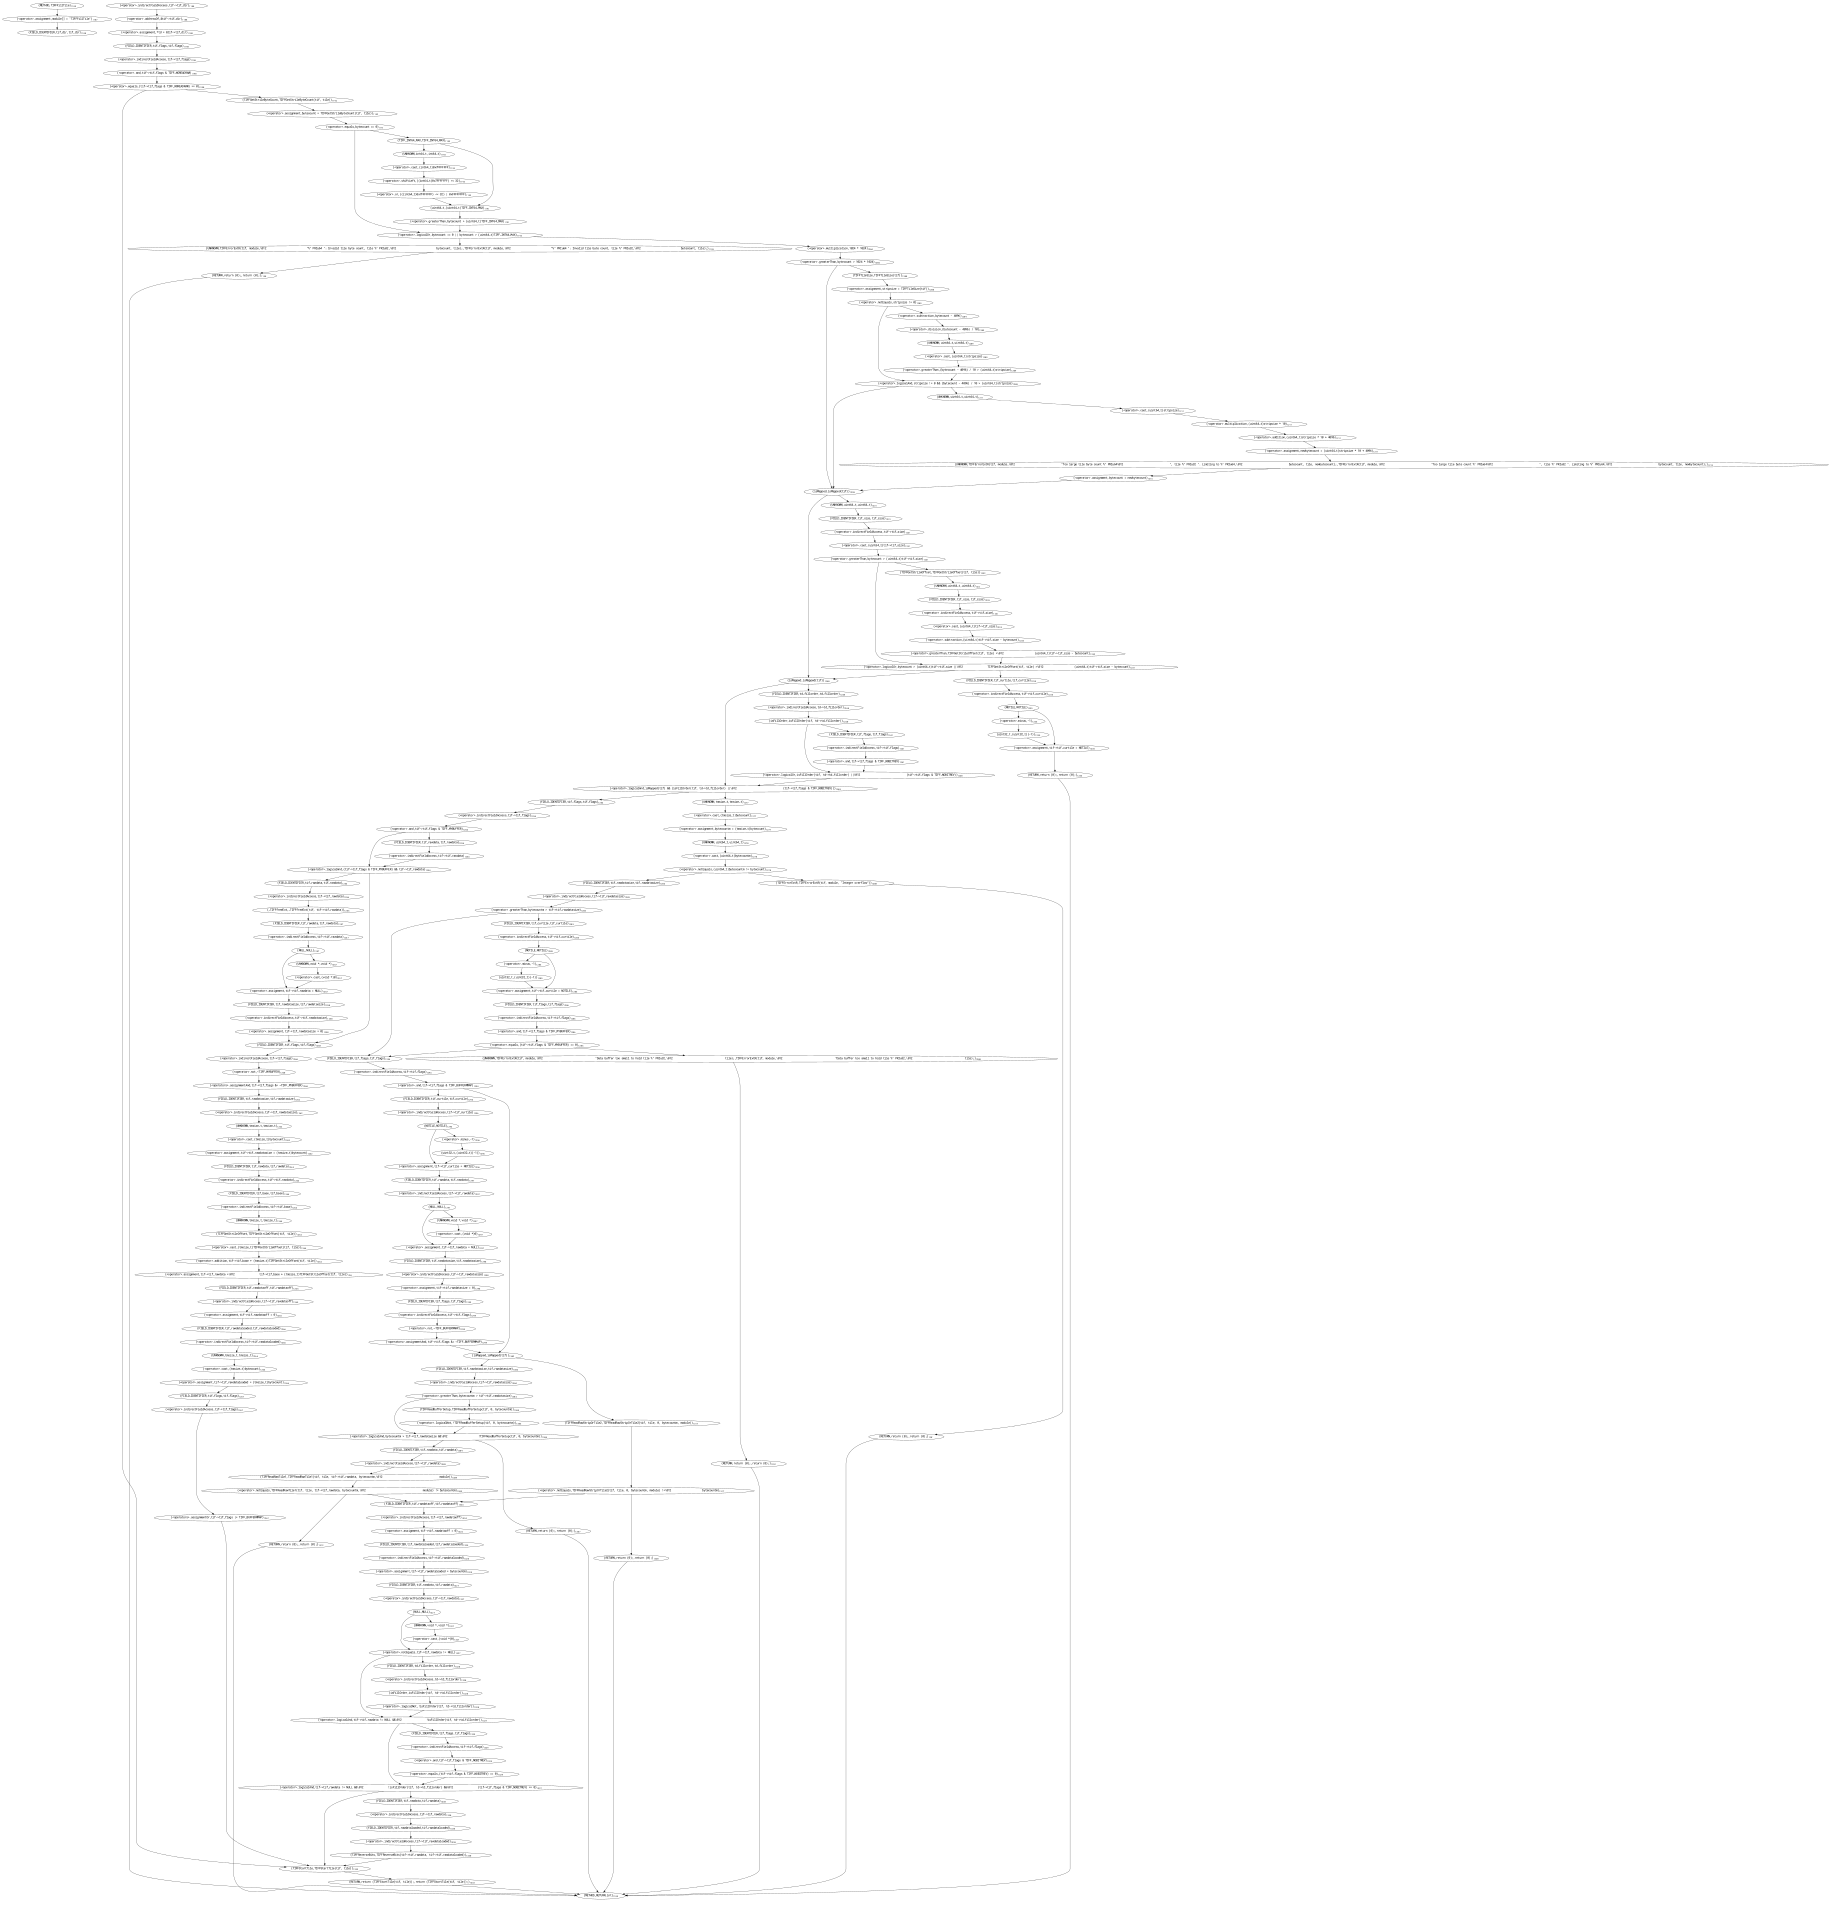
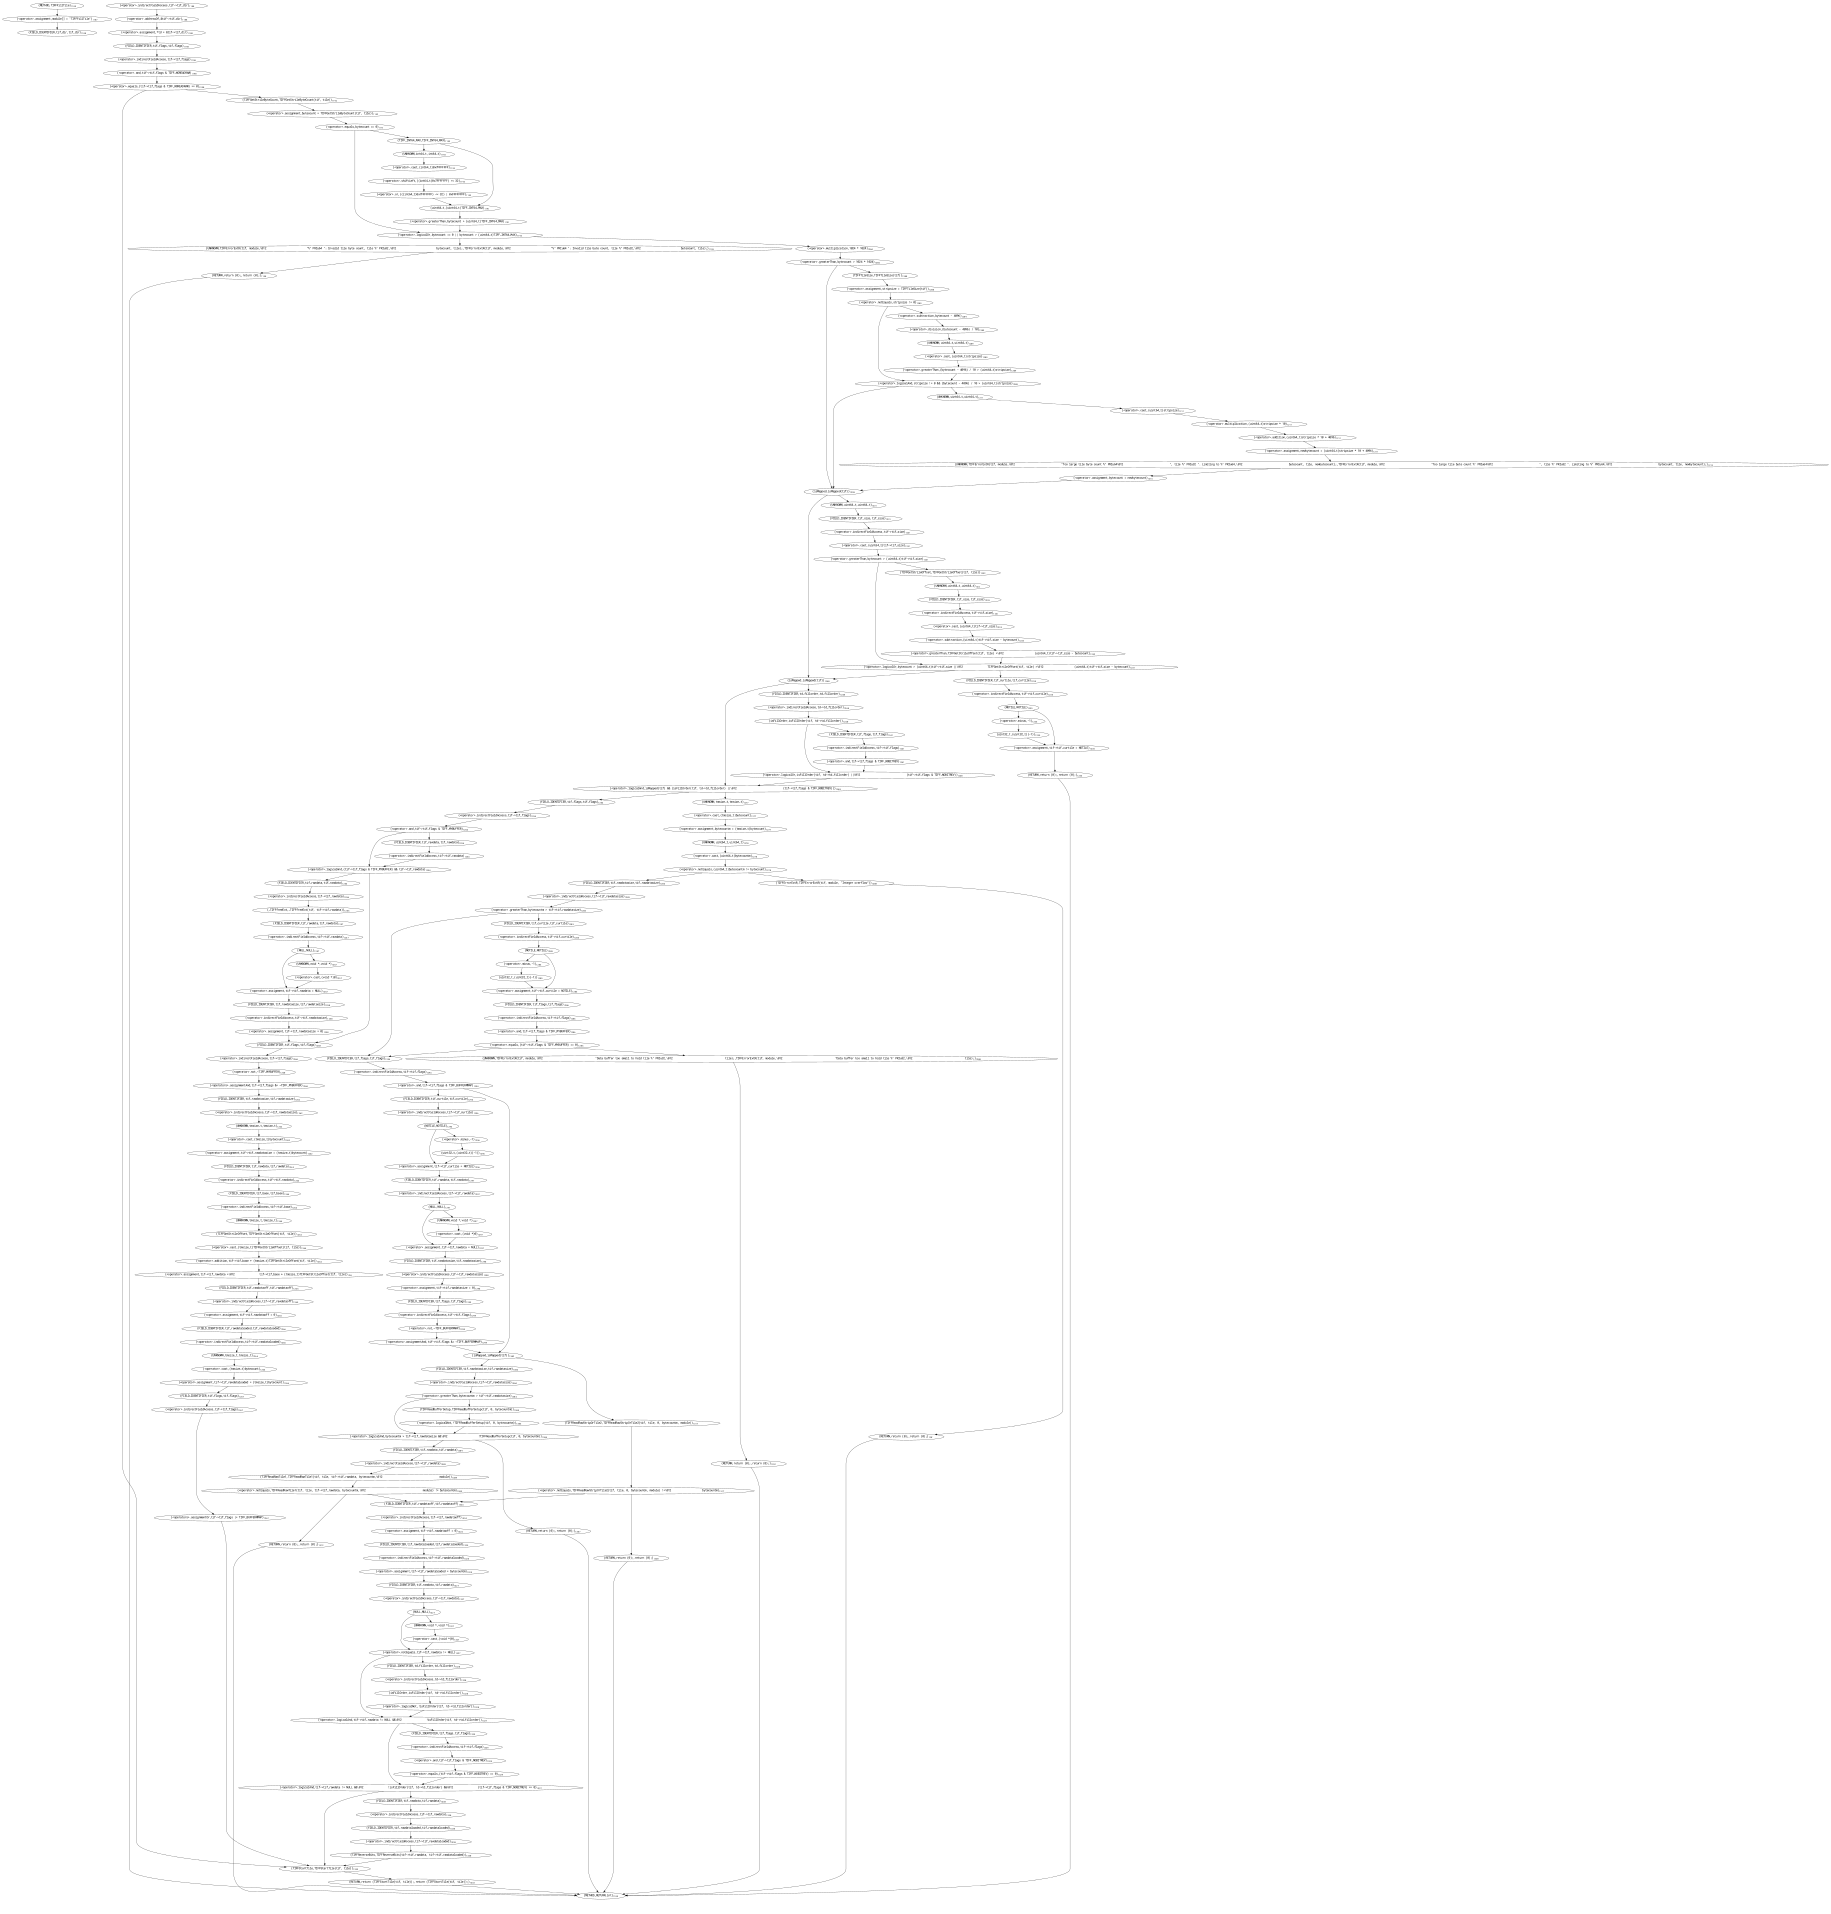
(424, 174) -> none
